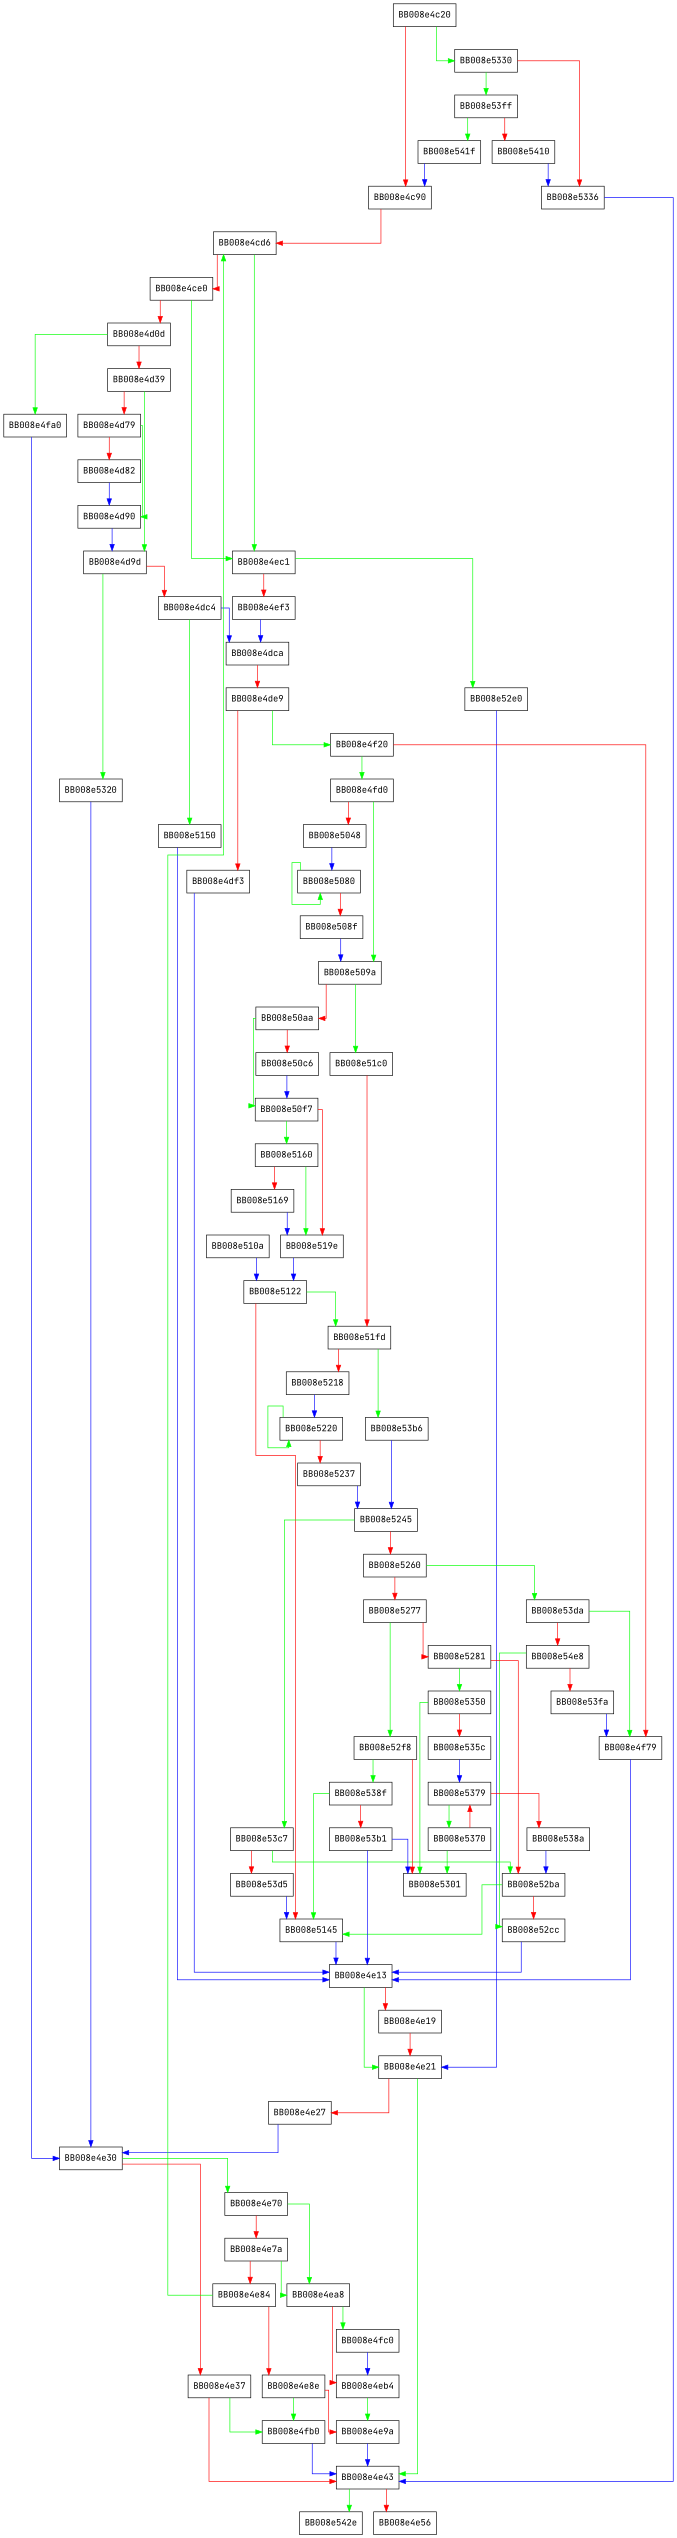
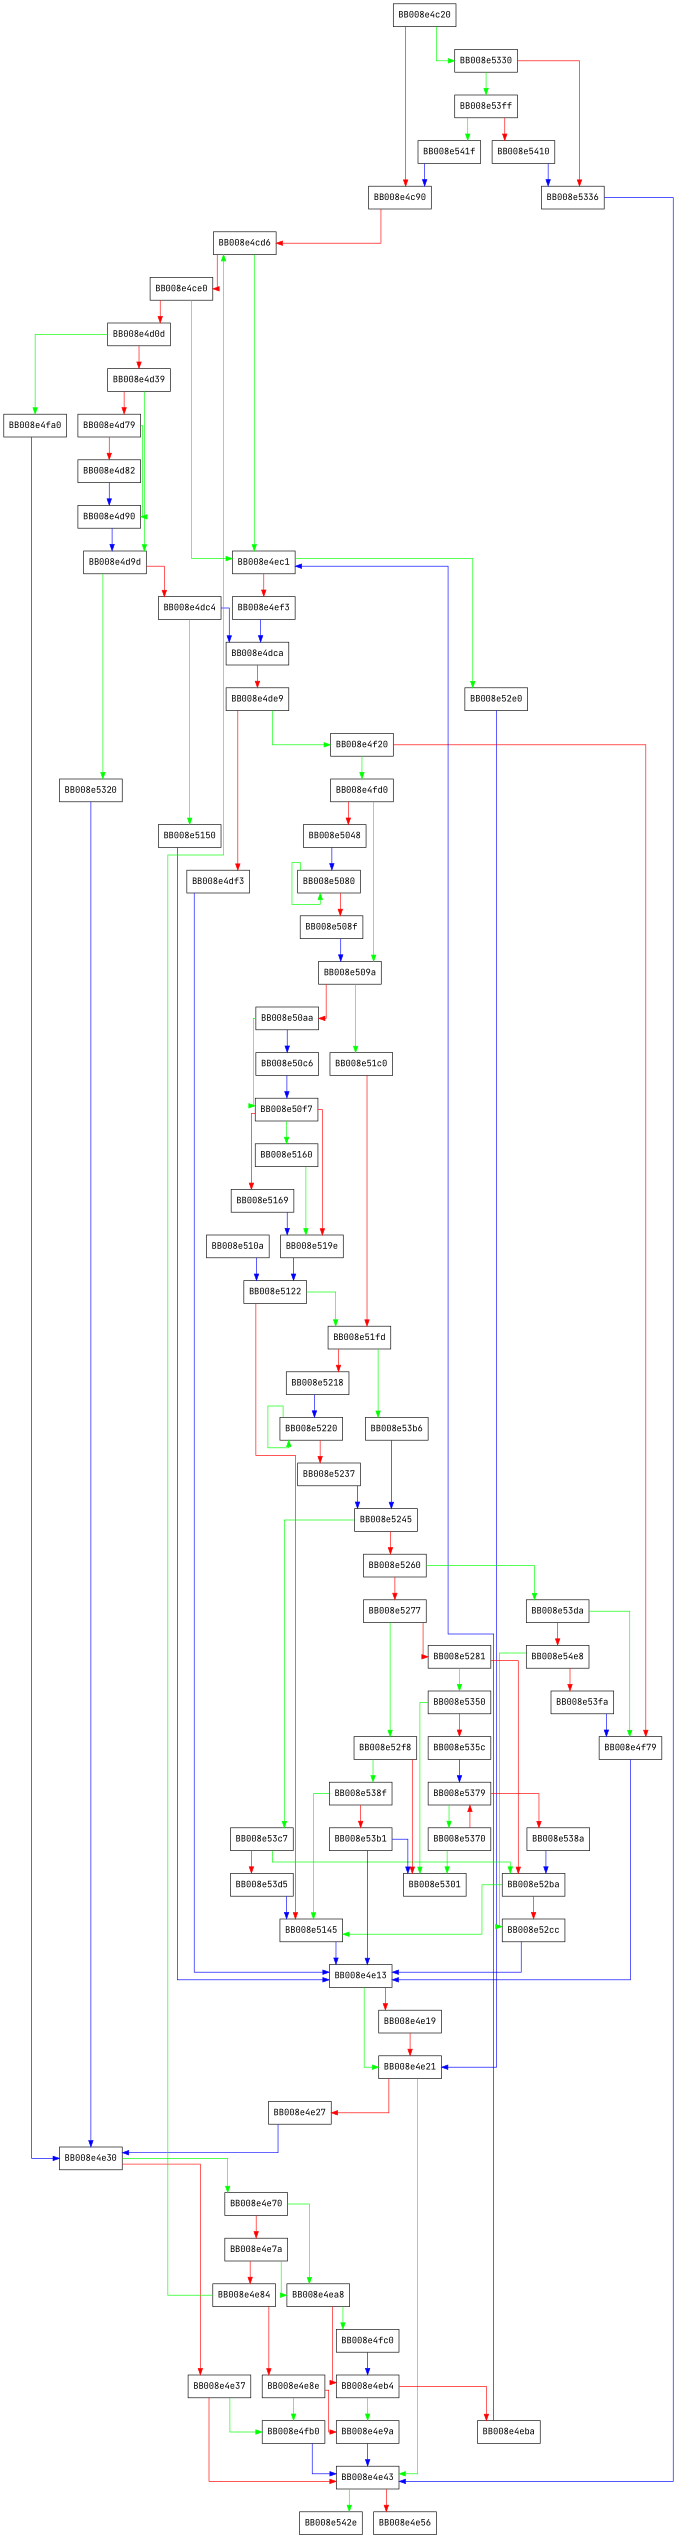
(287, 1038) -> (287, 1038)
(275, 1175) -> (251, 1146)
none -> (509, 2432)
